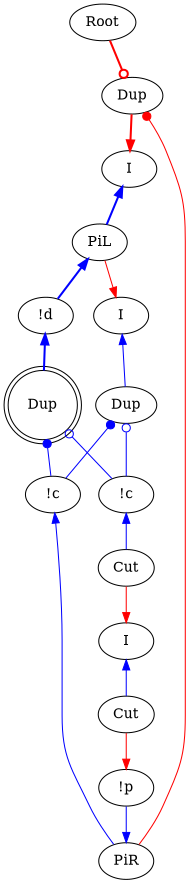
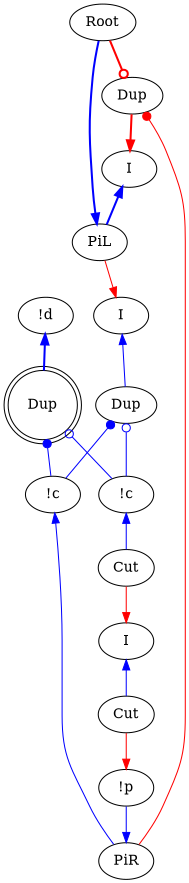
(70, 283) -> (90, 127)
